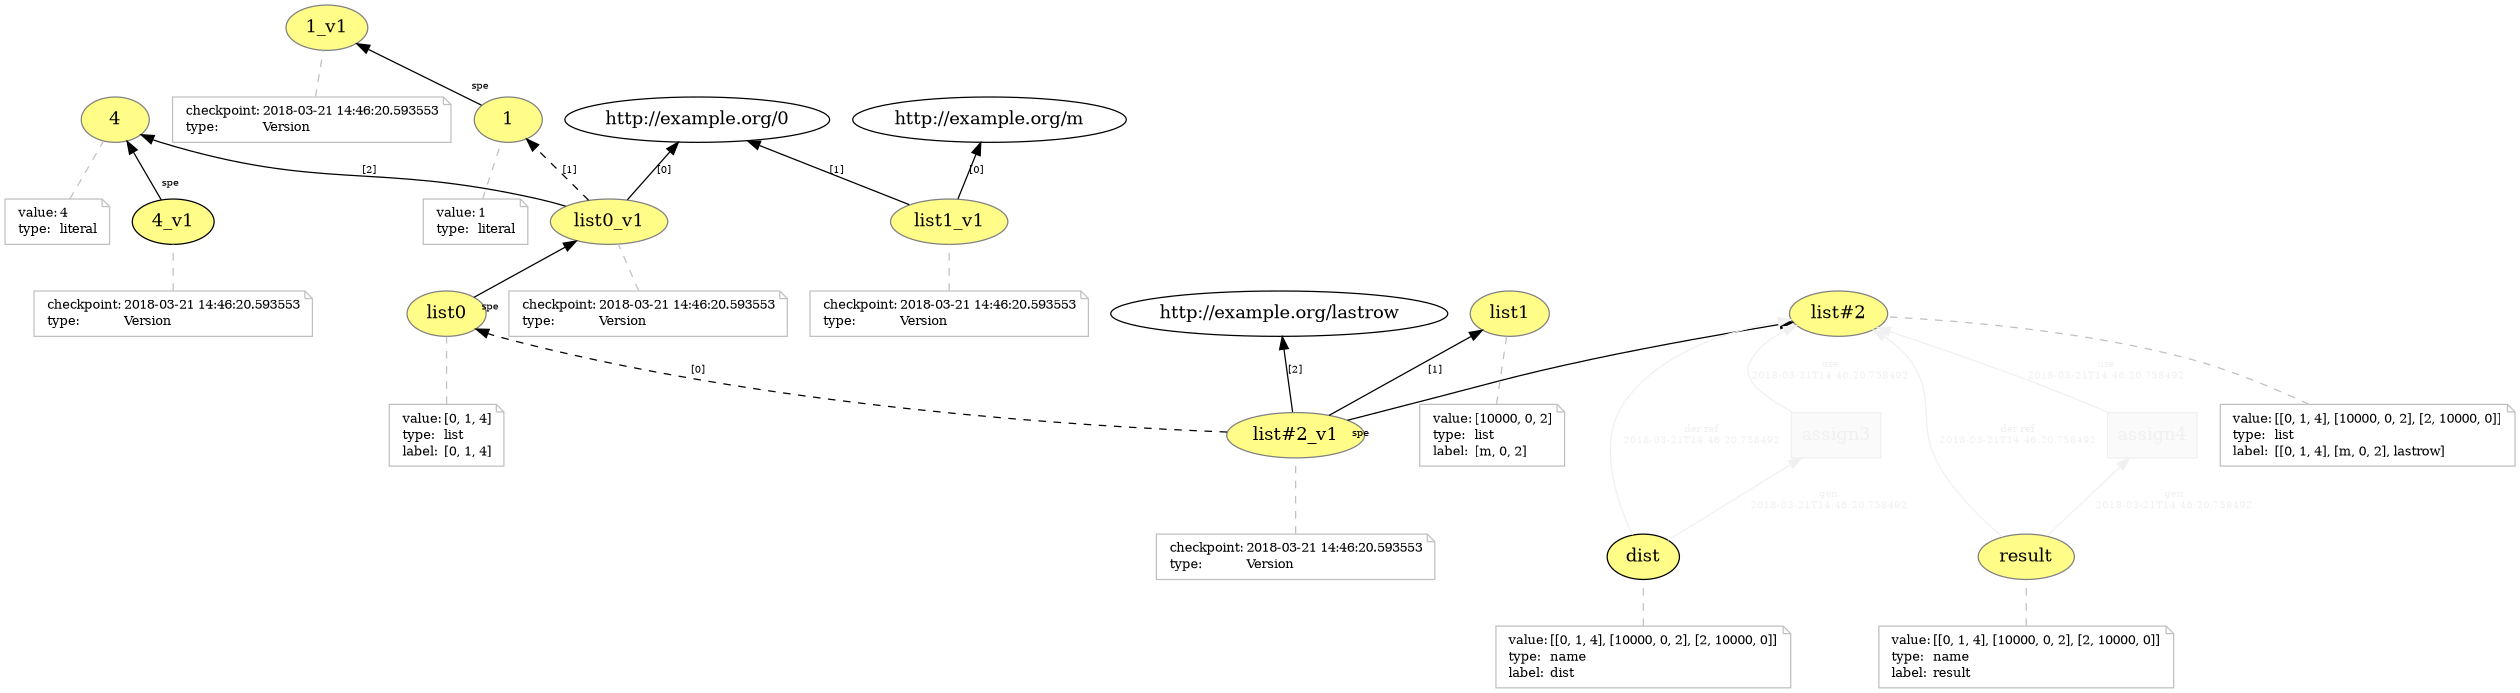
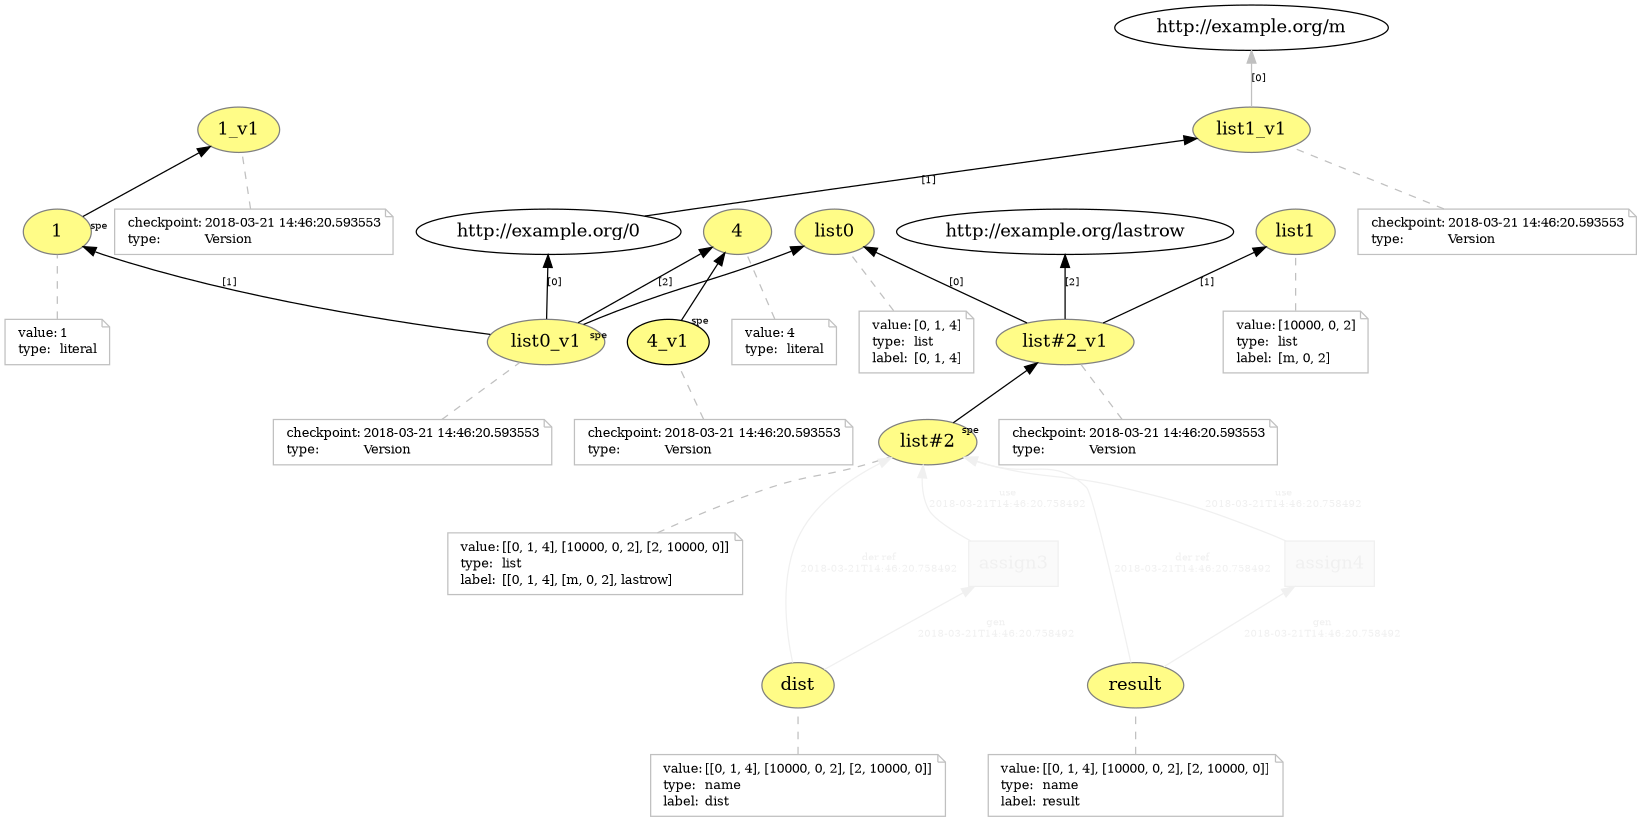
(562, 174) -> (291, 302)
(834, 175) -> (914, 178)
(967, 177) -> (1252, 85)
(520, 272) -> (687, 287)
(1562, 366) -> (990, 397)
(855, 402) -> (951, 288)
(1643, 557) -> (798, 685)
